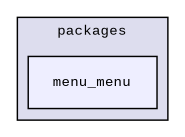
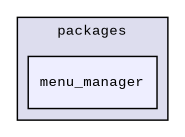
(93, 82) -> (93, 82)
